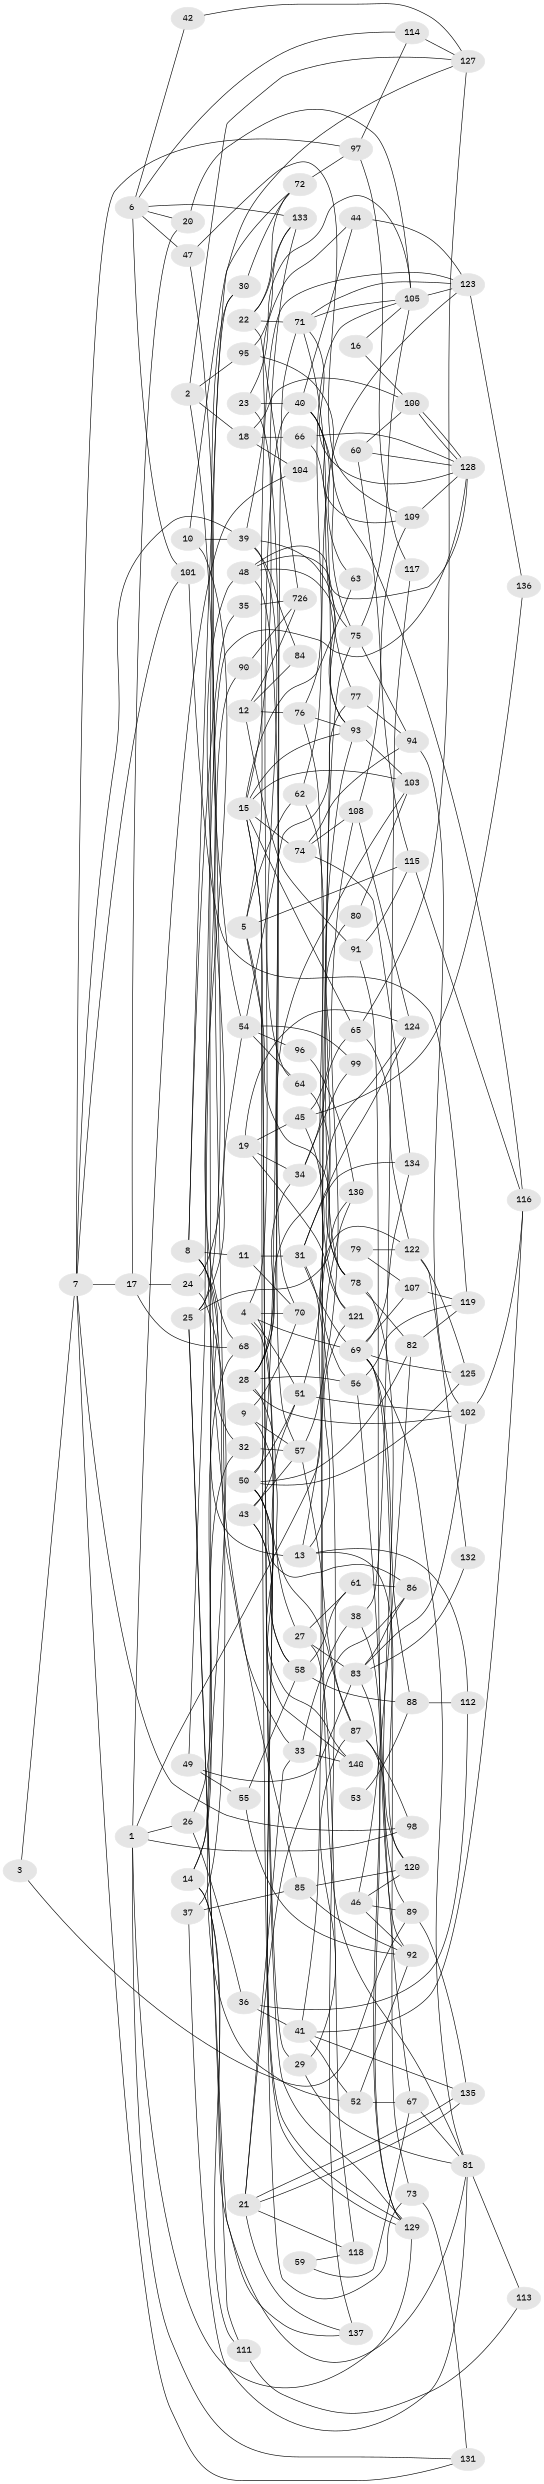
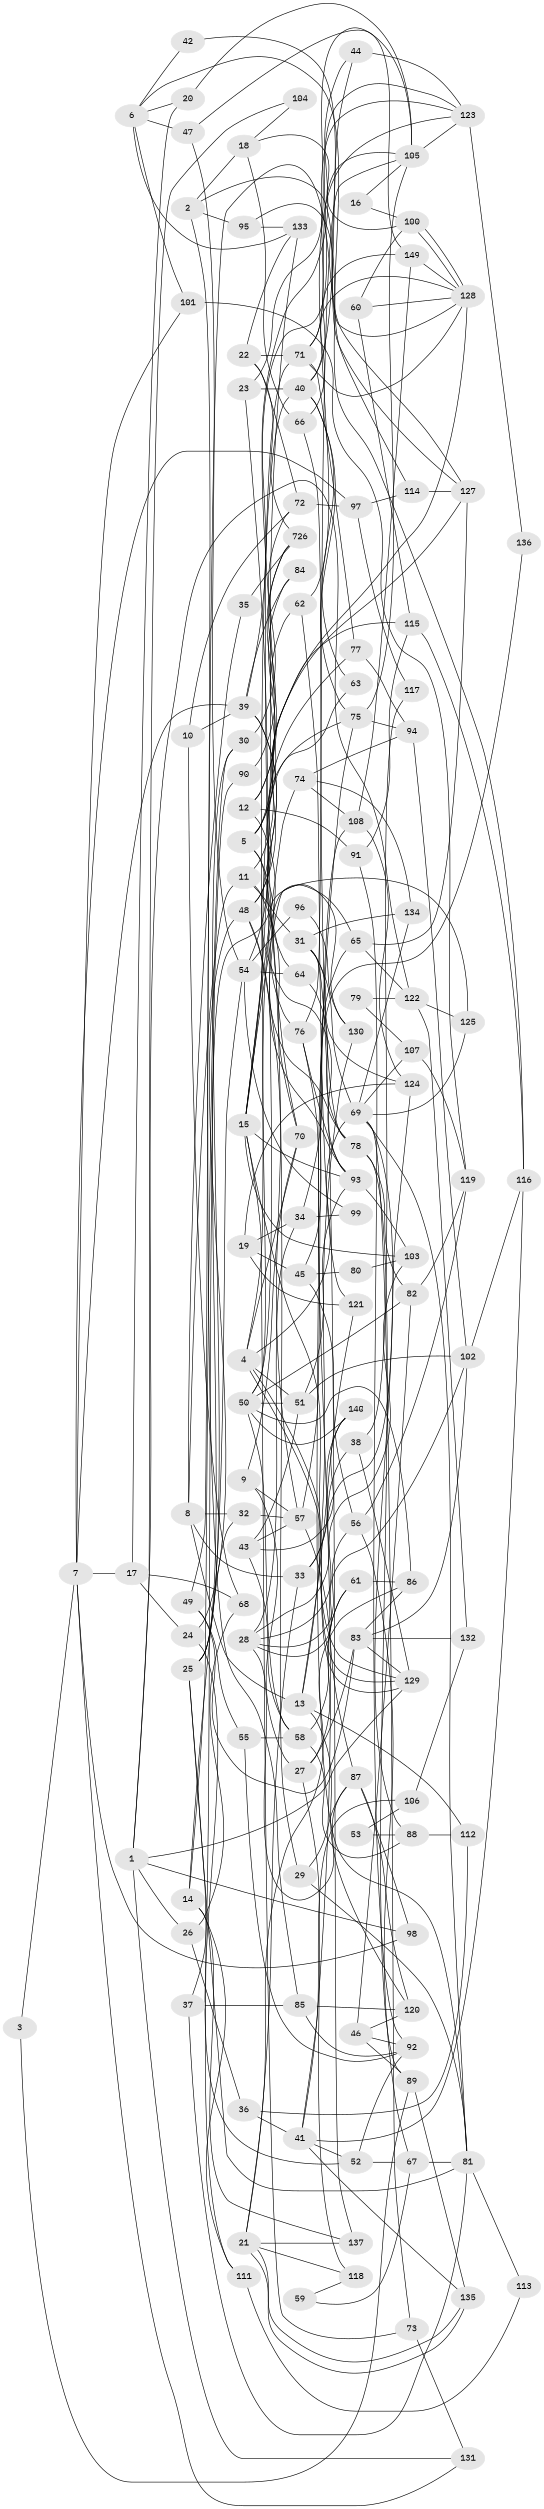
(412, 518) -> (412, 256)
(207, 660) -> (347, 620)
none -> (412, 1801)
